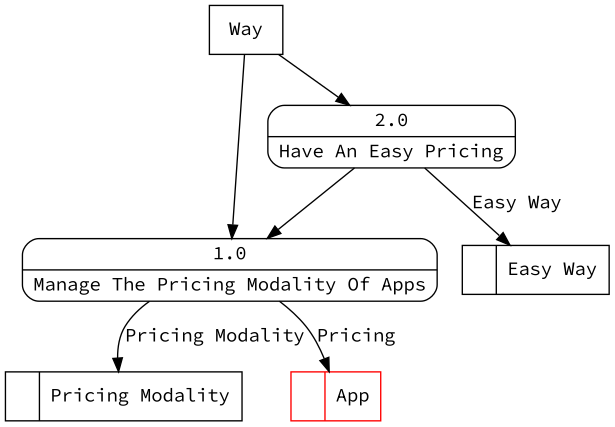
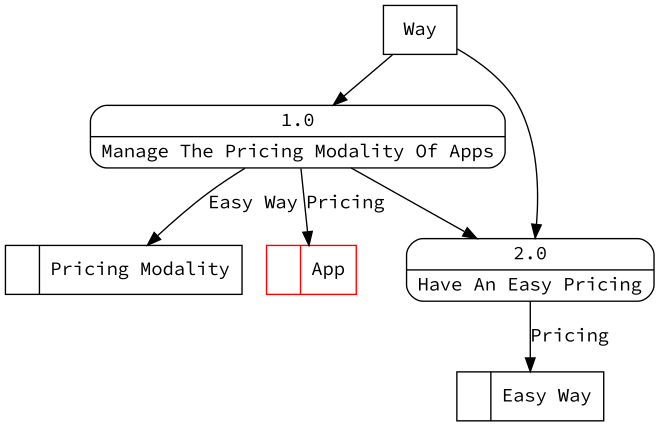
(316, 199) -> (408, 200)
(517, 203) -> (570, 337)
(216, 337) -> (254, 203)
